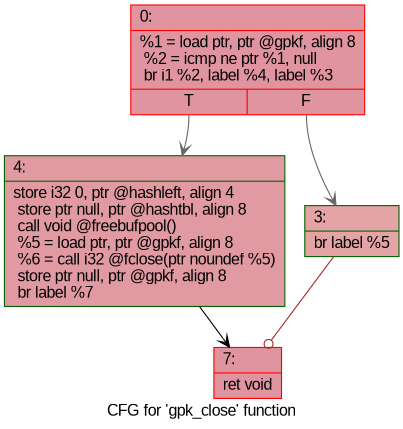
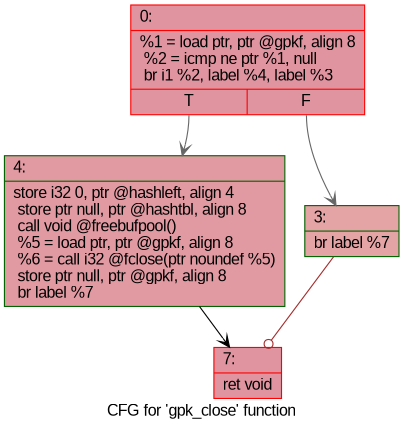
(352, 243) -> (352, 243)
